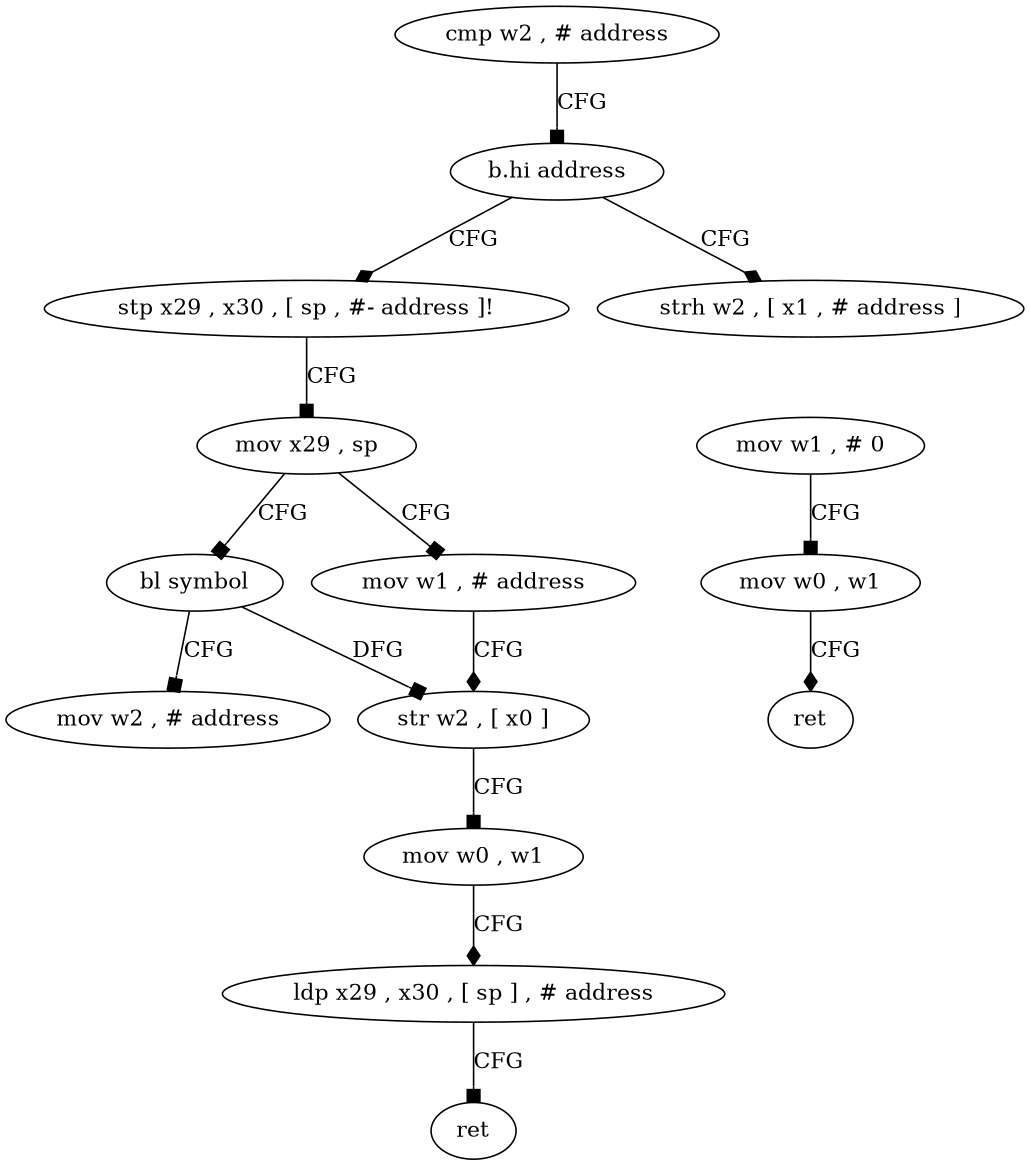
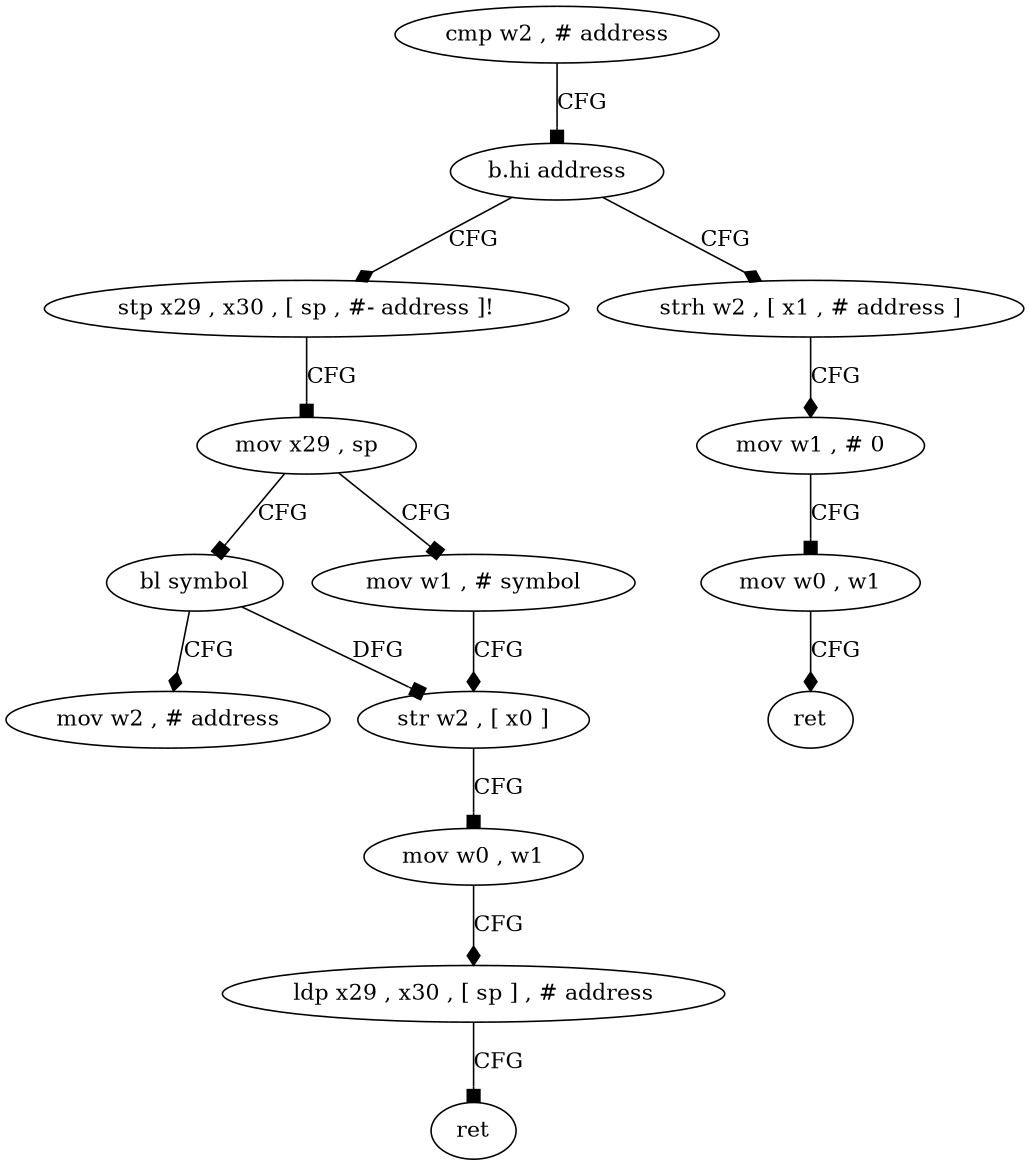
none -> (811, 368)
(474, 583) -> (474, 583)
(183, 643) -> (183, 643)
